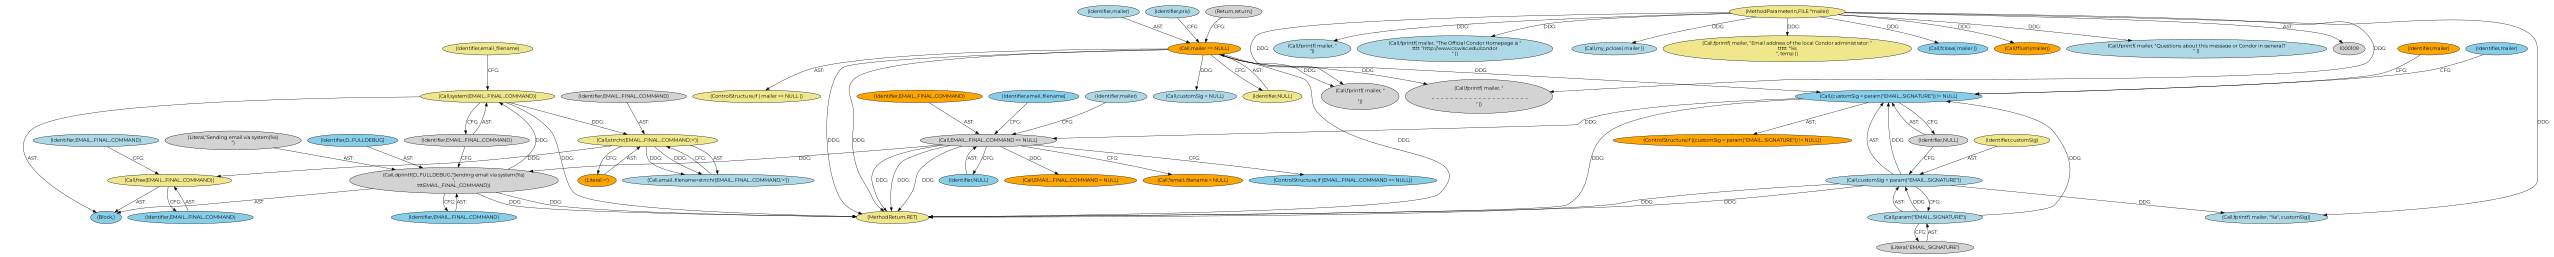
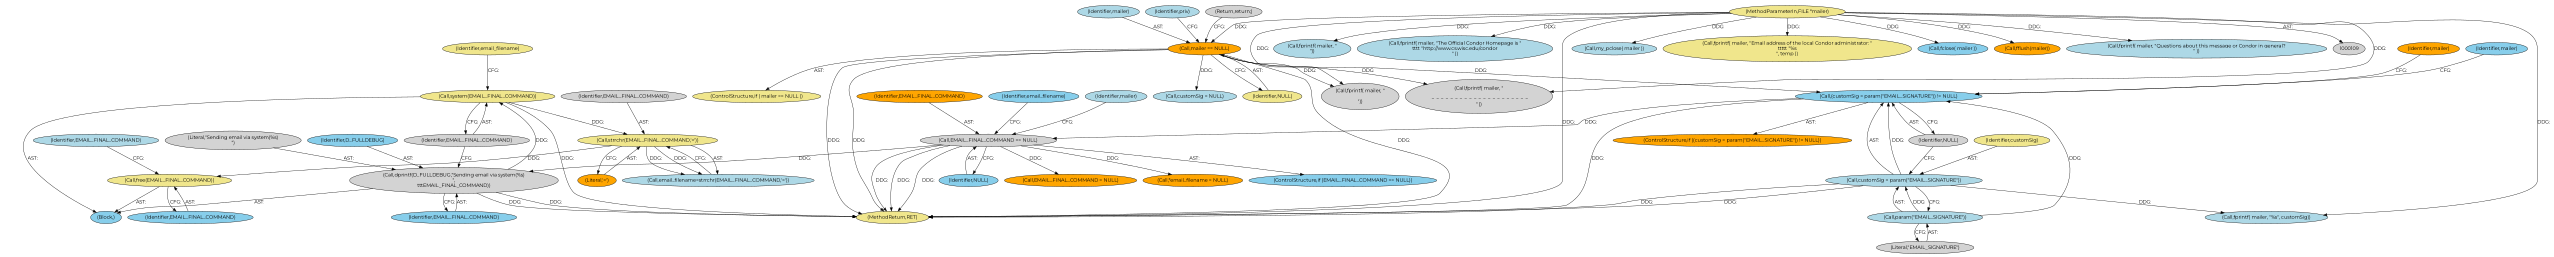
none -> (1469, 15)
(1113, 159) -> (1113, 159)
(1195, 159) -> (1195, 159)
none -> (1404, 206)
